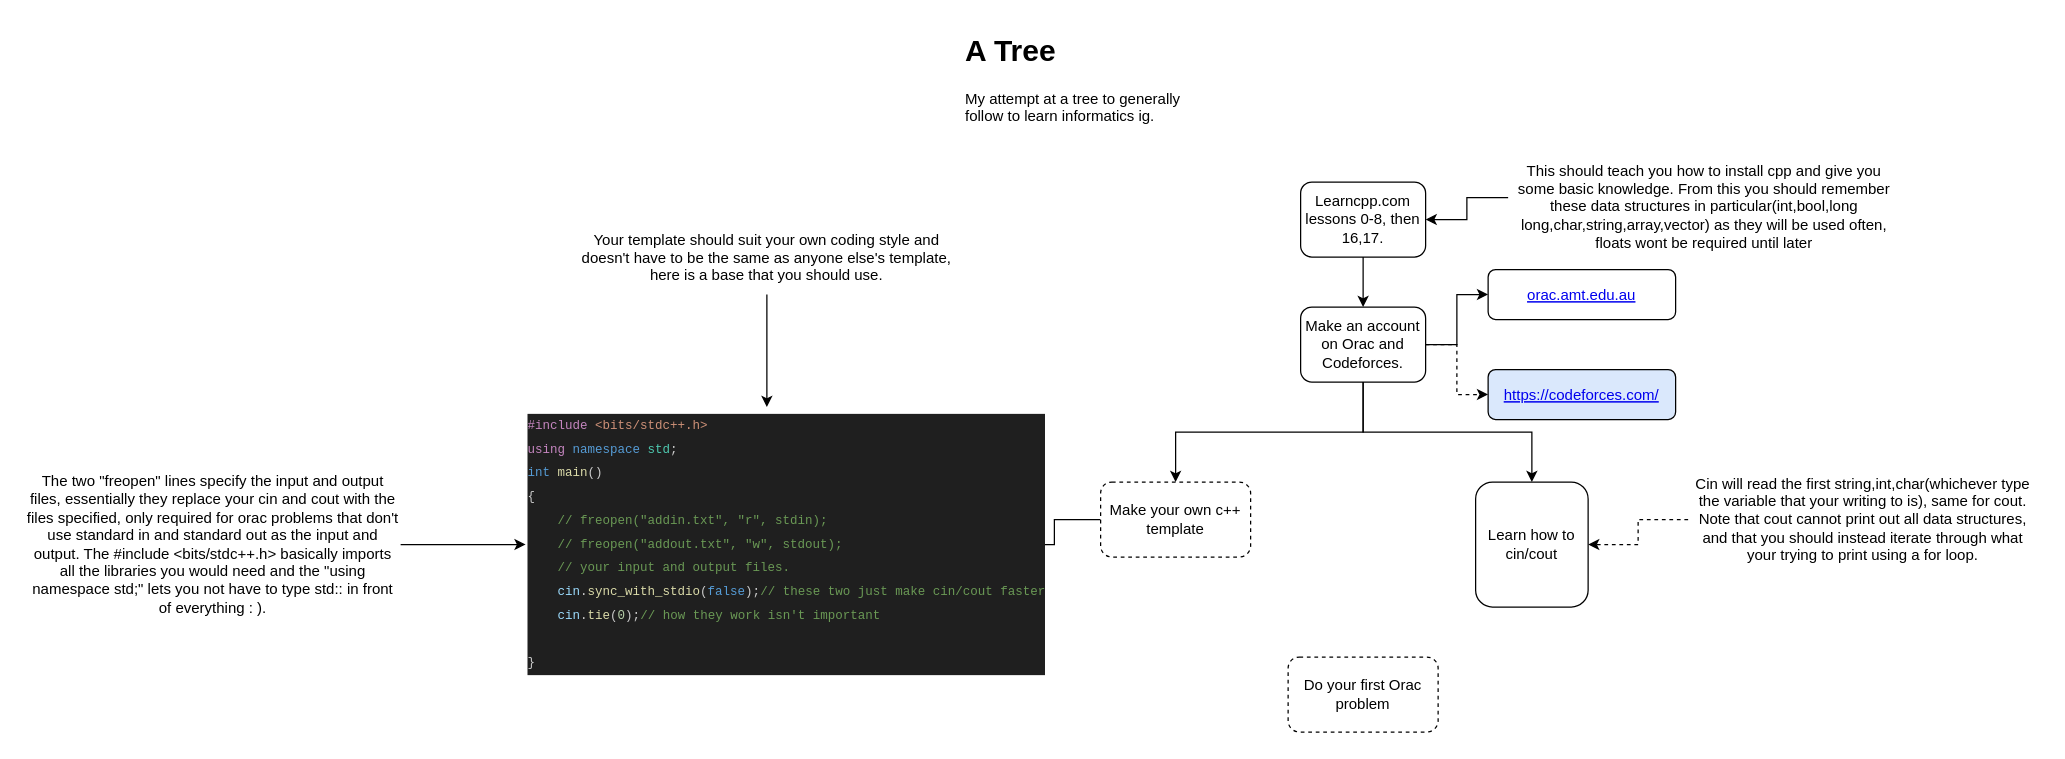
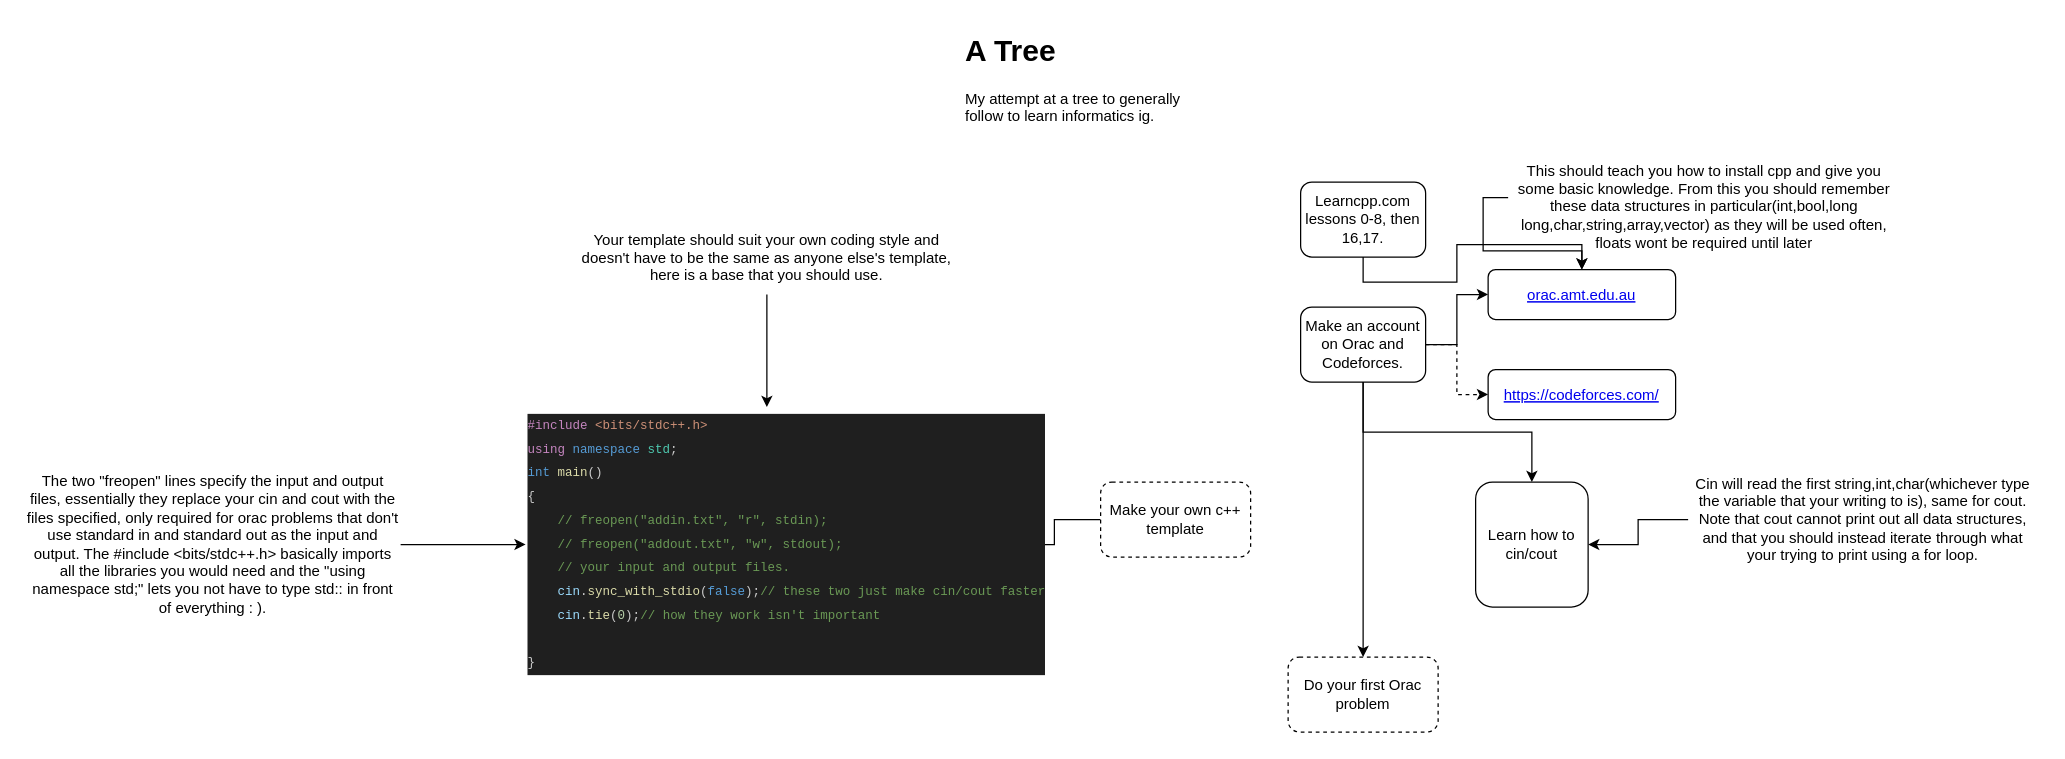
(1467, 216) -> (1503, 251)
(1363, 289) -> (1457, 246)
(1582, 394) -> (1582, 394)
(1248, 432) -> (1363, 541)
(1638, 527) -> (1638, 527)
